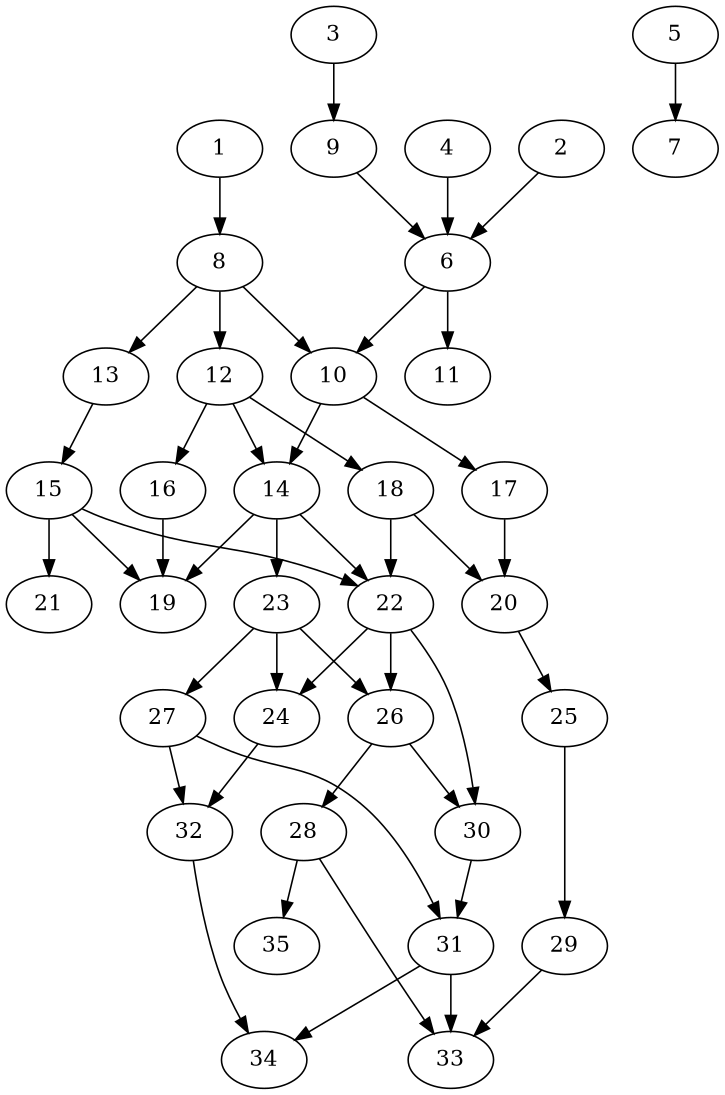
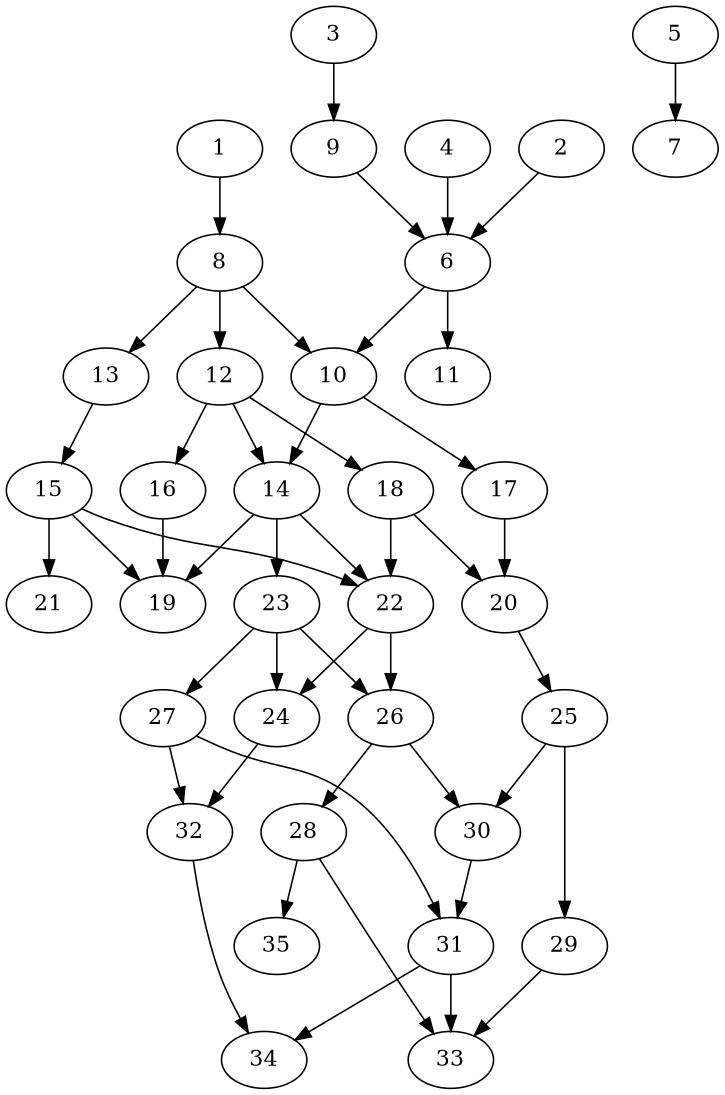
(453, 704) -> (526, 769)
